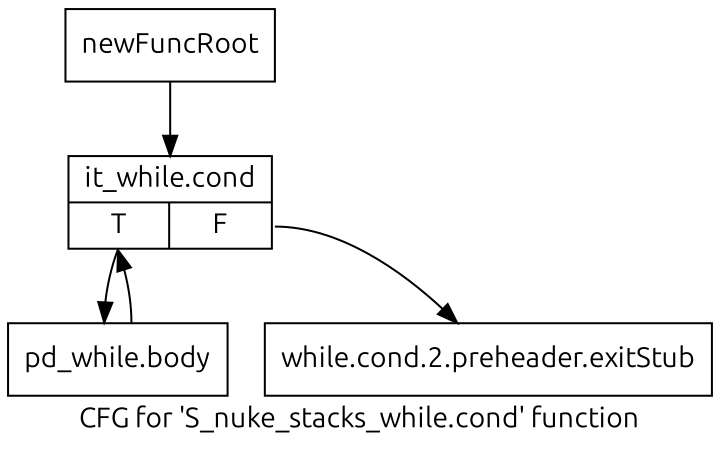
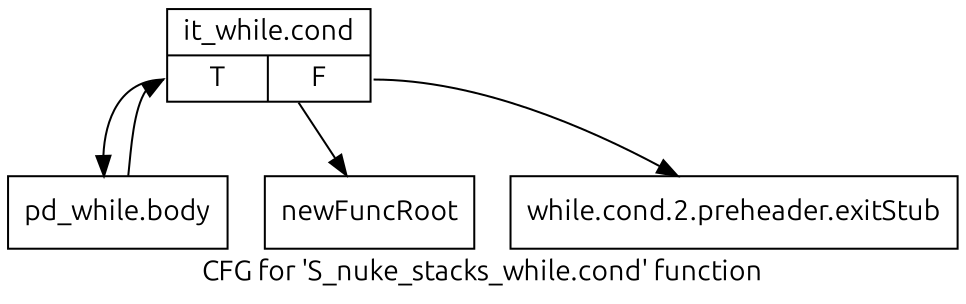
(170, 109) -> (317, 130)
